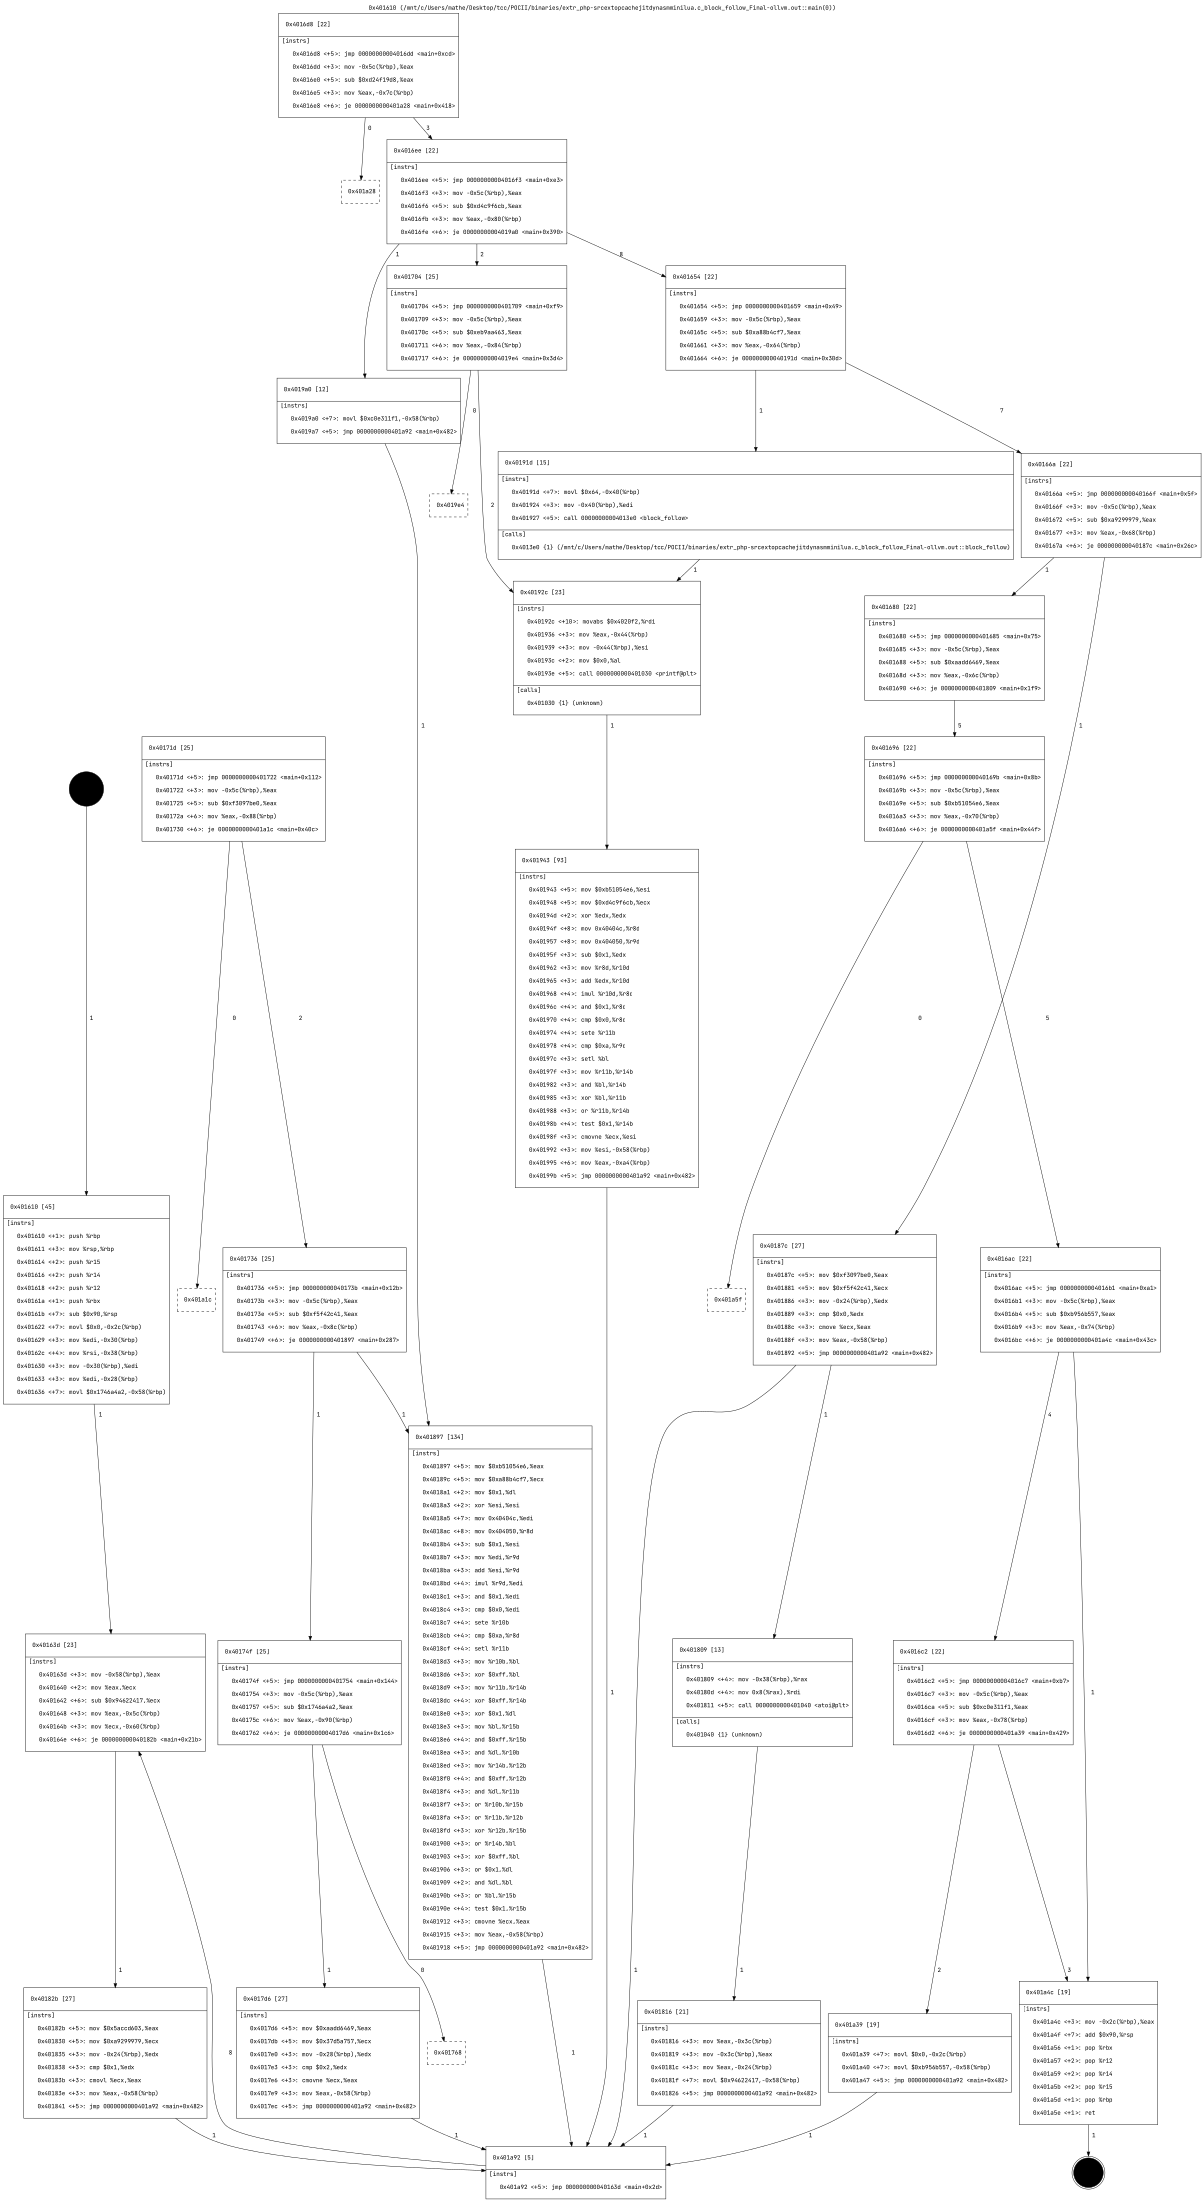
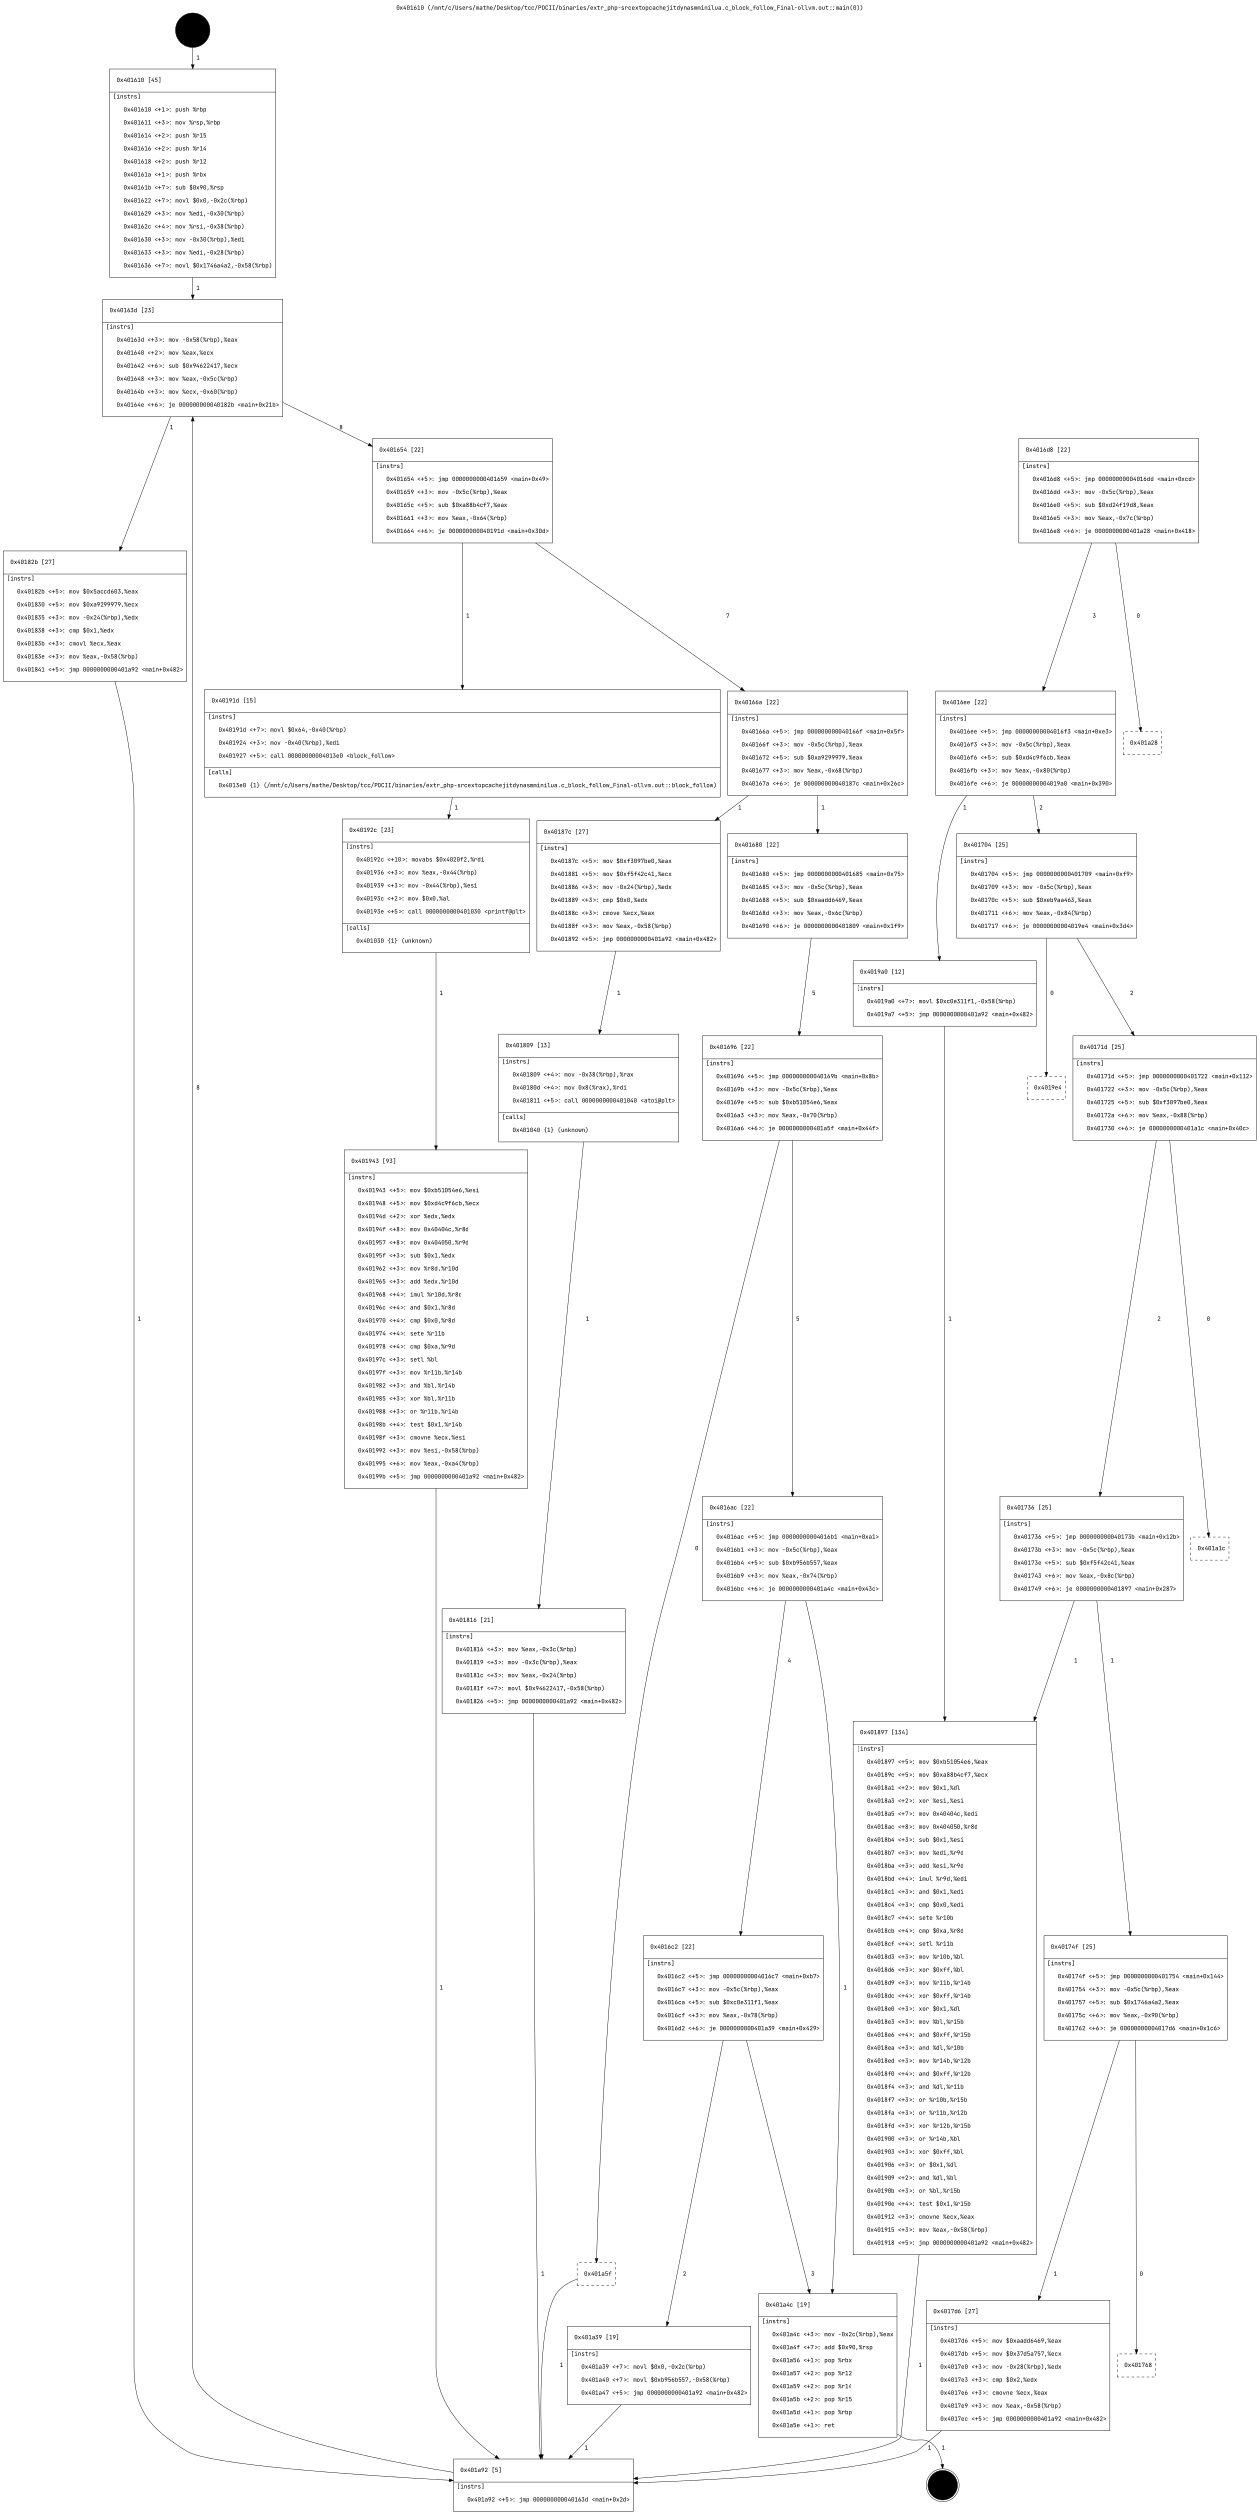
(614, 254) -> (326, 423)
(482, 484) -> (1105, 985)
(637, 1710) -> (542, 2360)
